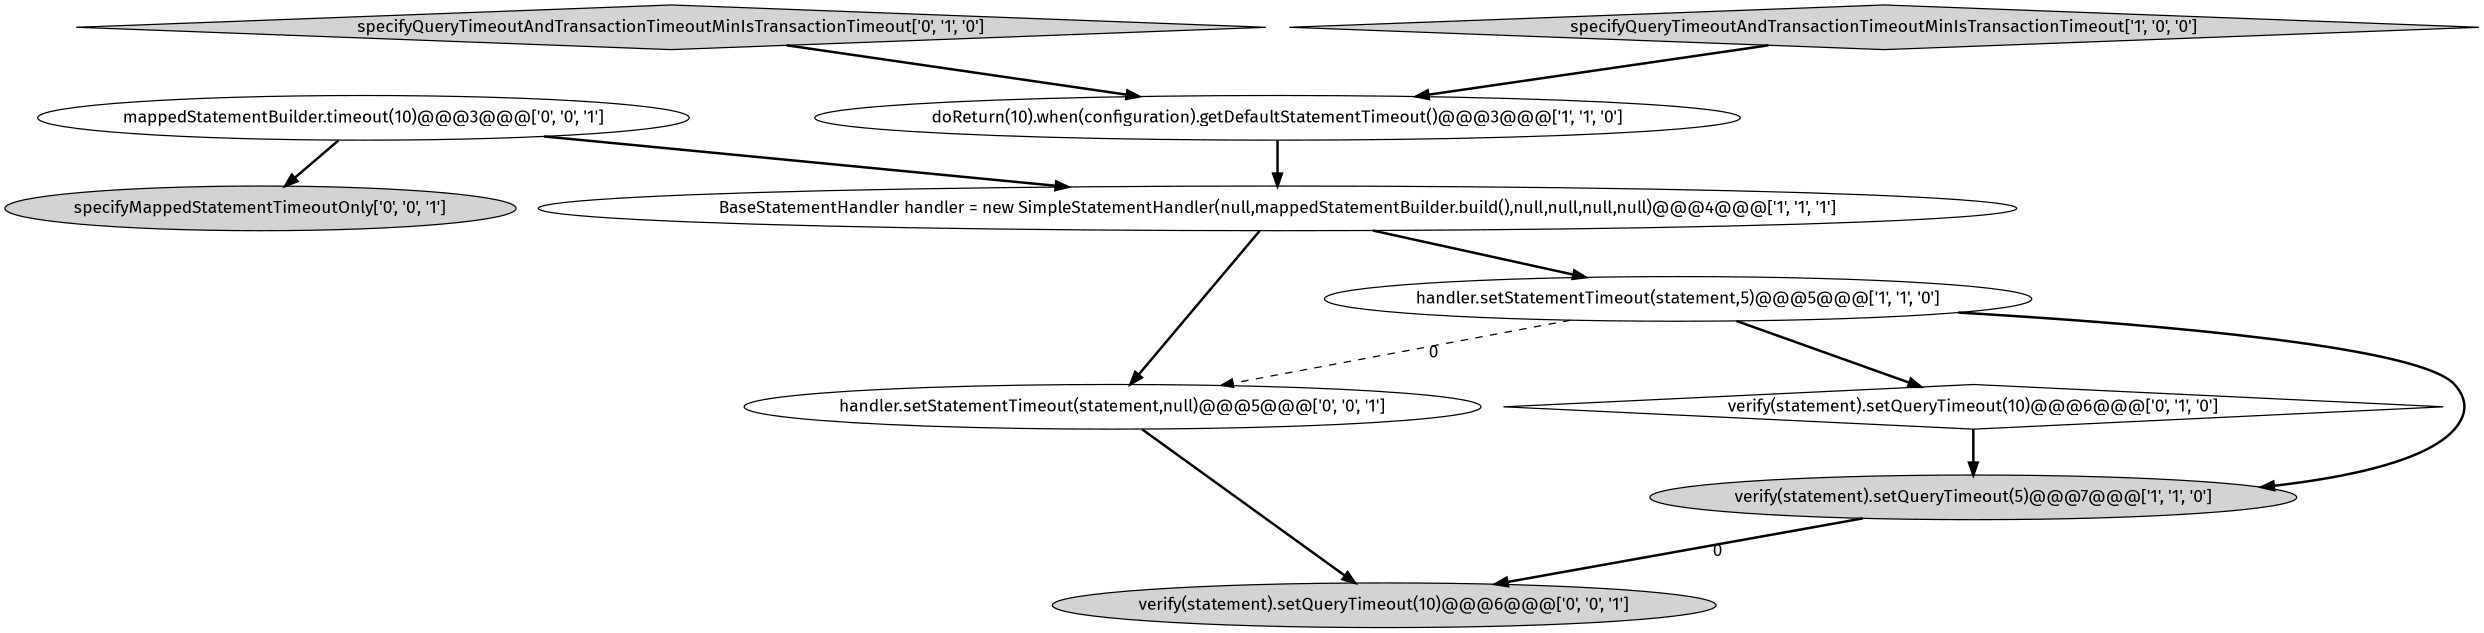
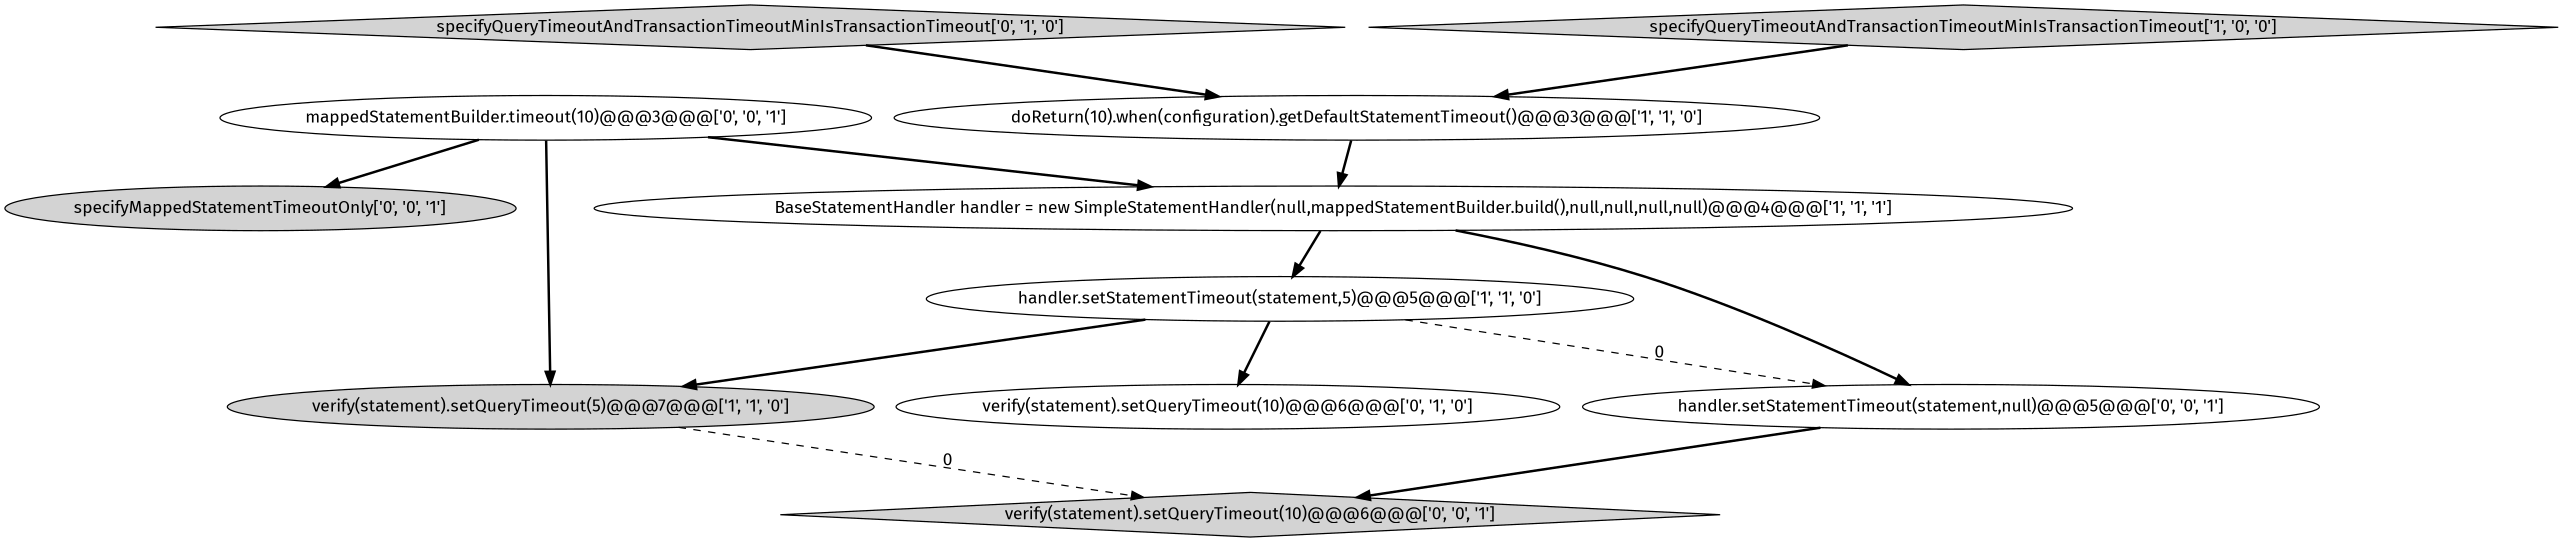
(1973, 407) -> (1228, 407)
(1973, 446) -> (548, 256)
(1685, 550) -> (905, 461)
(1384, 605) -> (1250, 515)
